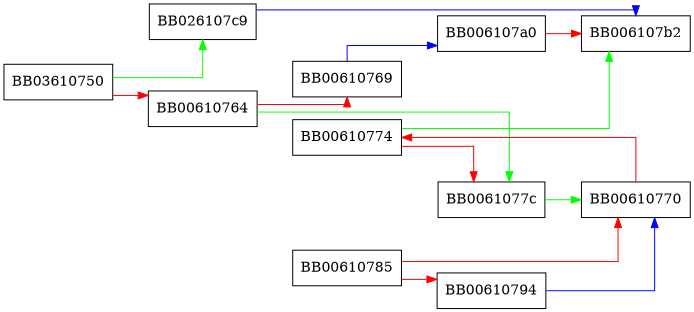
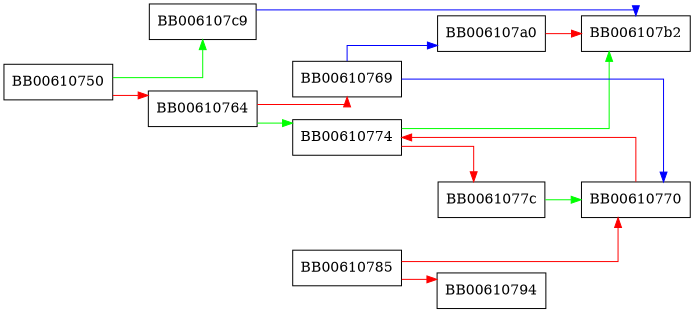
(203, 22) -> (203, 22)
(58, 82) -> (58, 82)
(413, 112) -> (270, 123)
(632, 291) -> (579, 79)
